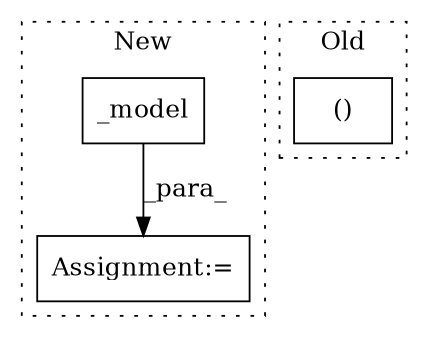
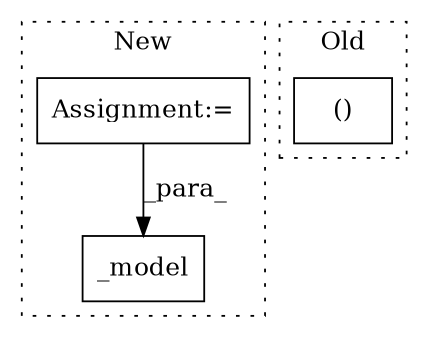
(143, 181) -> (143, 181)
